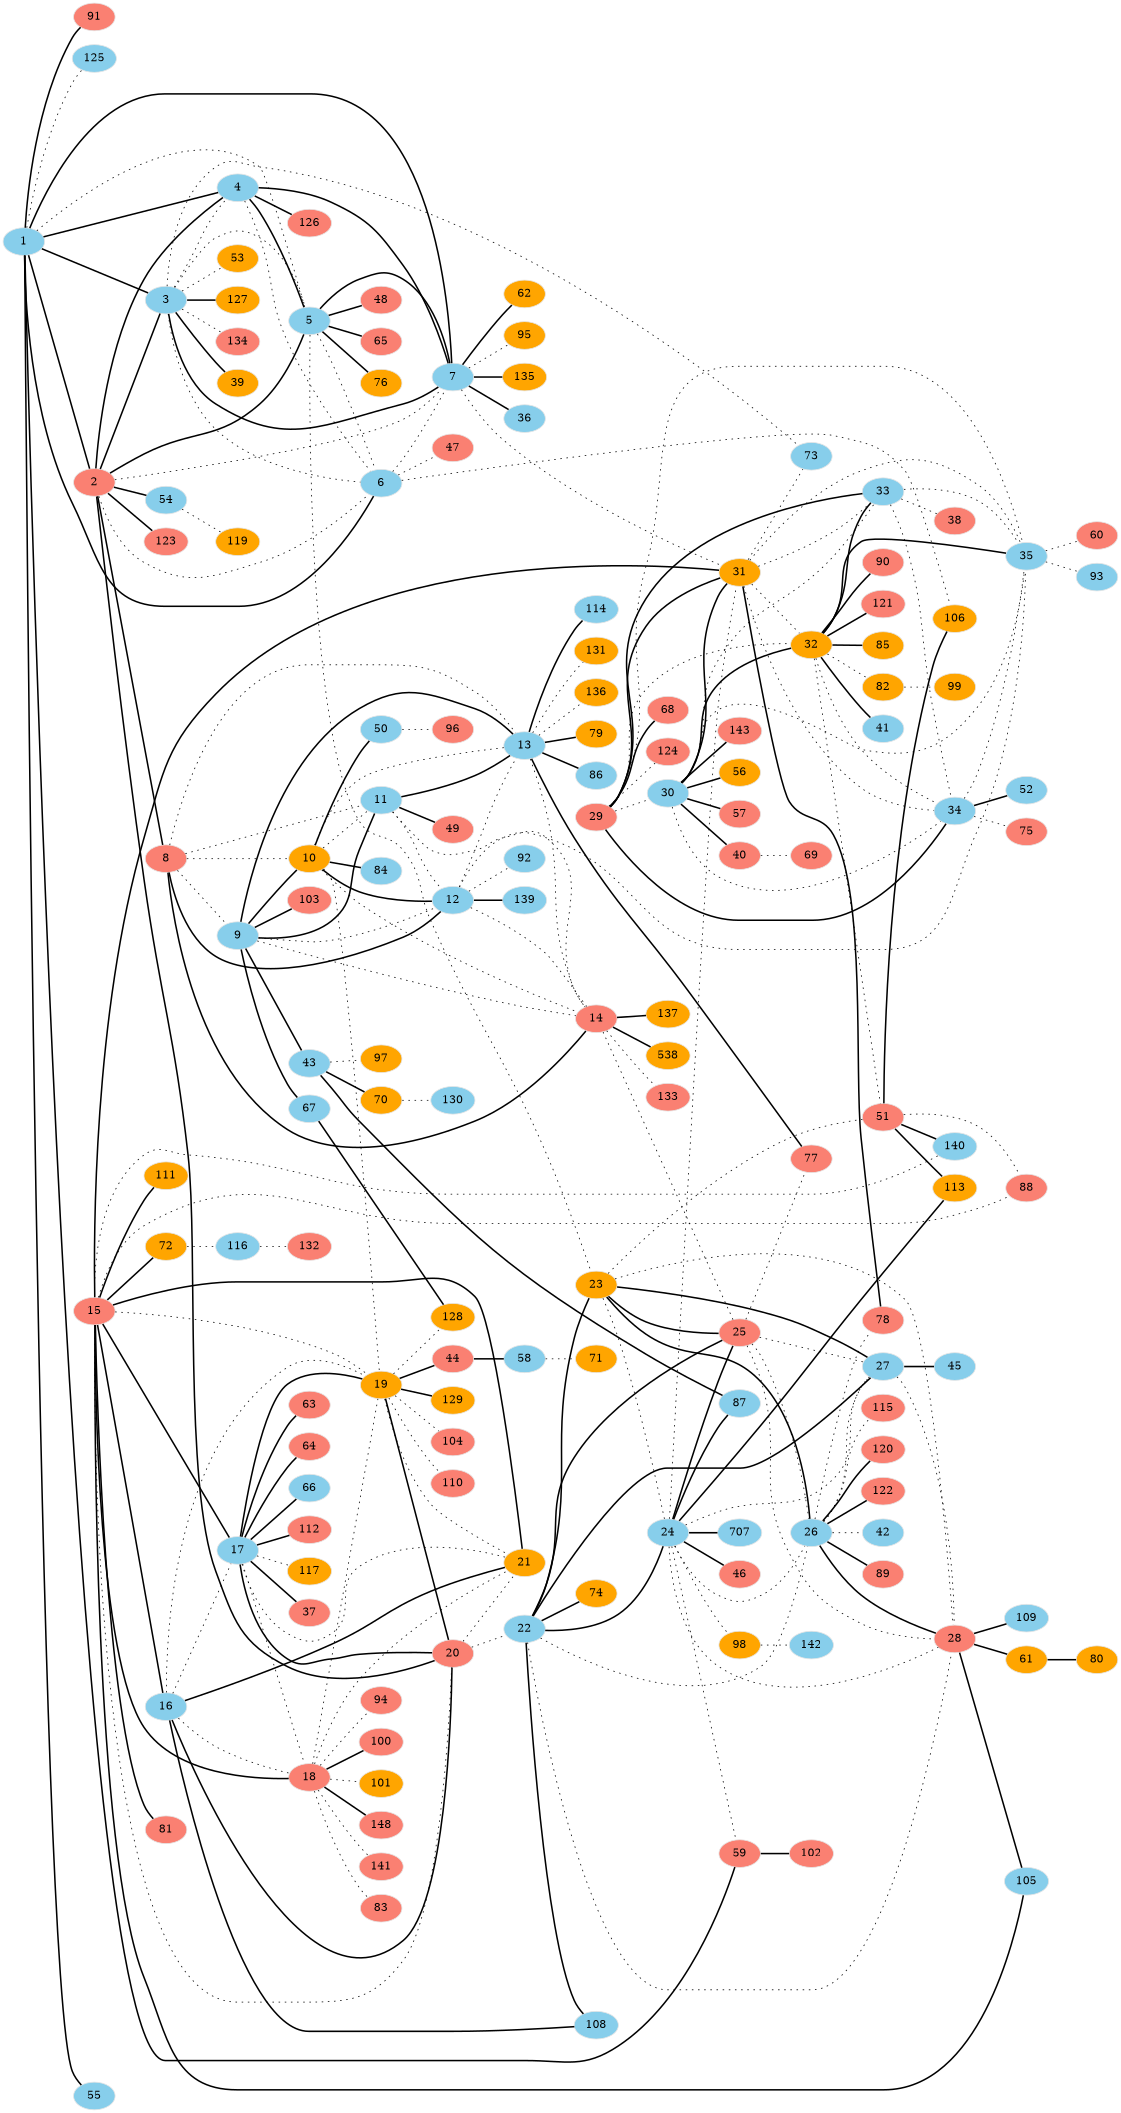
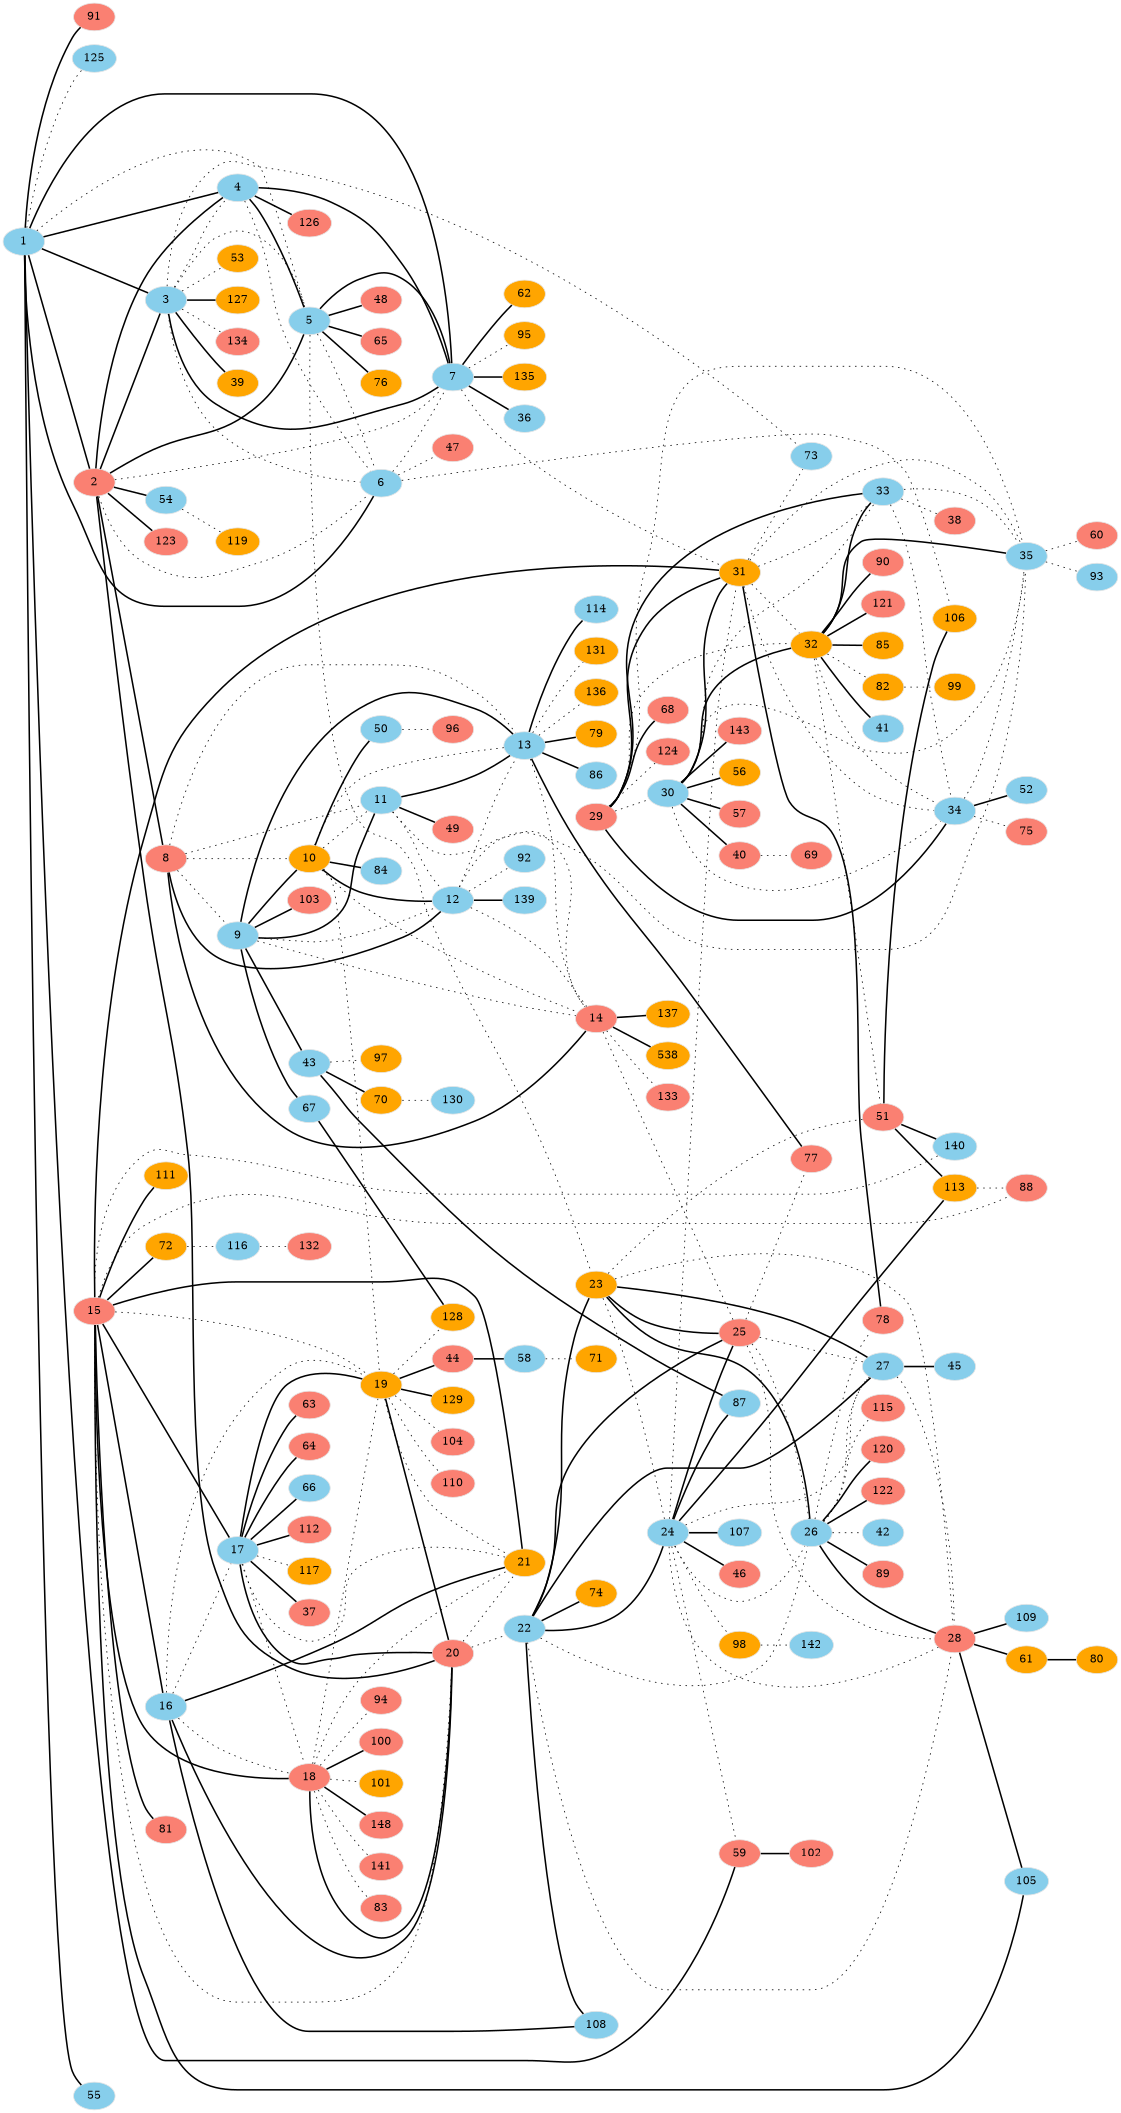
(973, 1124) -> (991, 1188)
(740, 1533) -> (740, 1533)
none -> (410, 1920)
